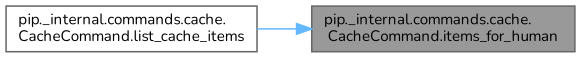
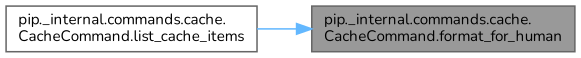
(443, 29) -> (443, 29)
